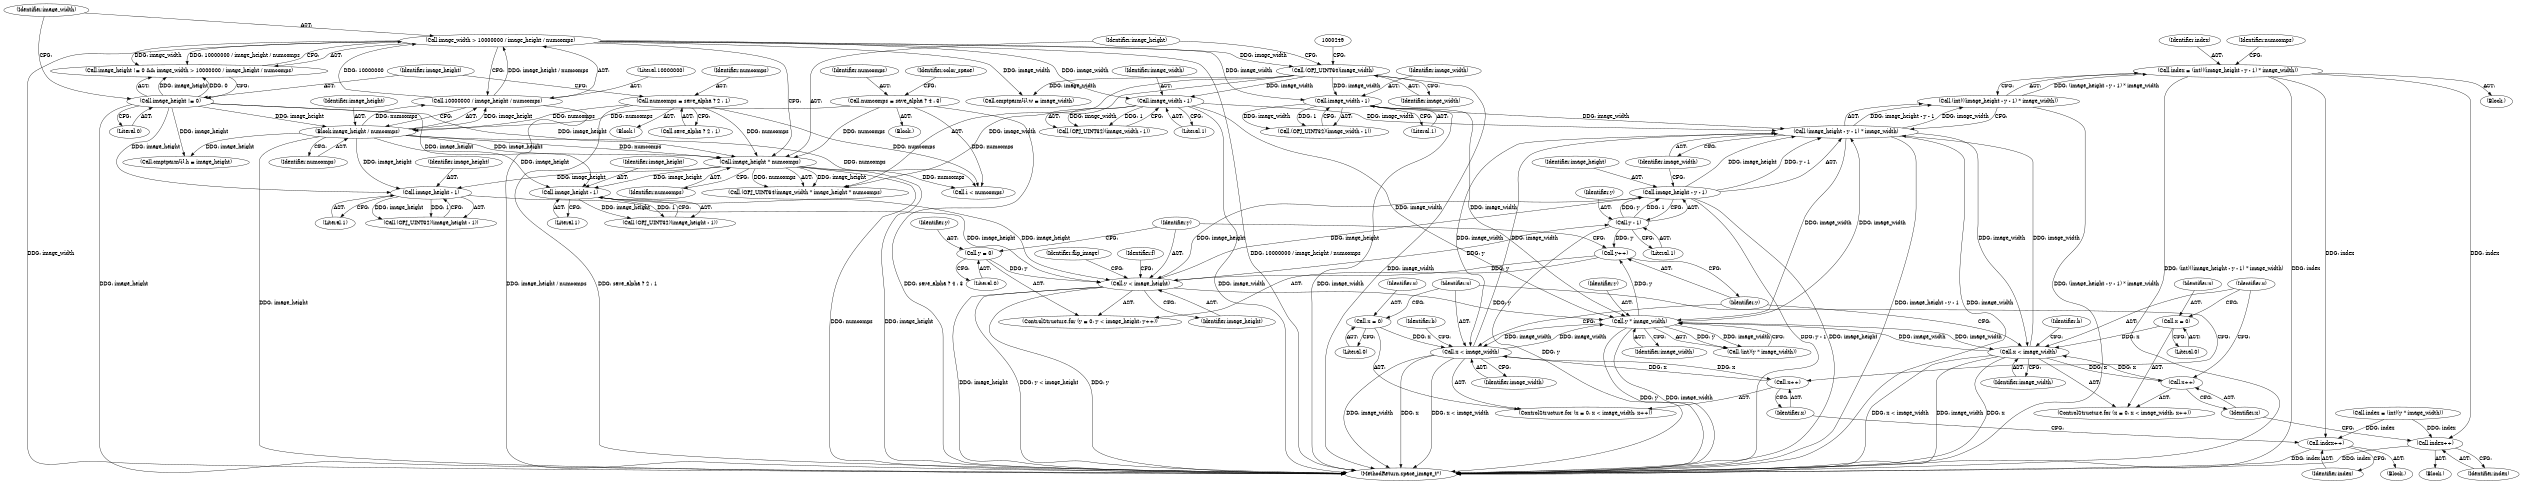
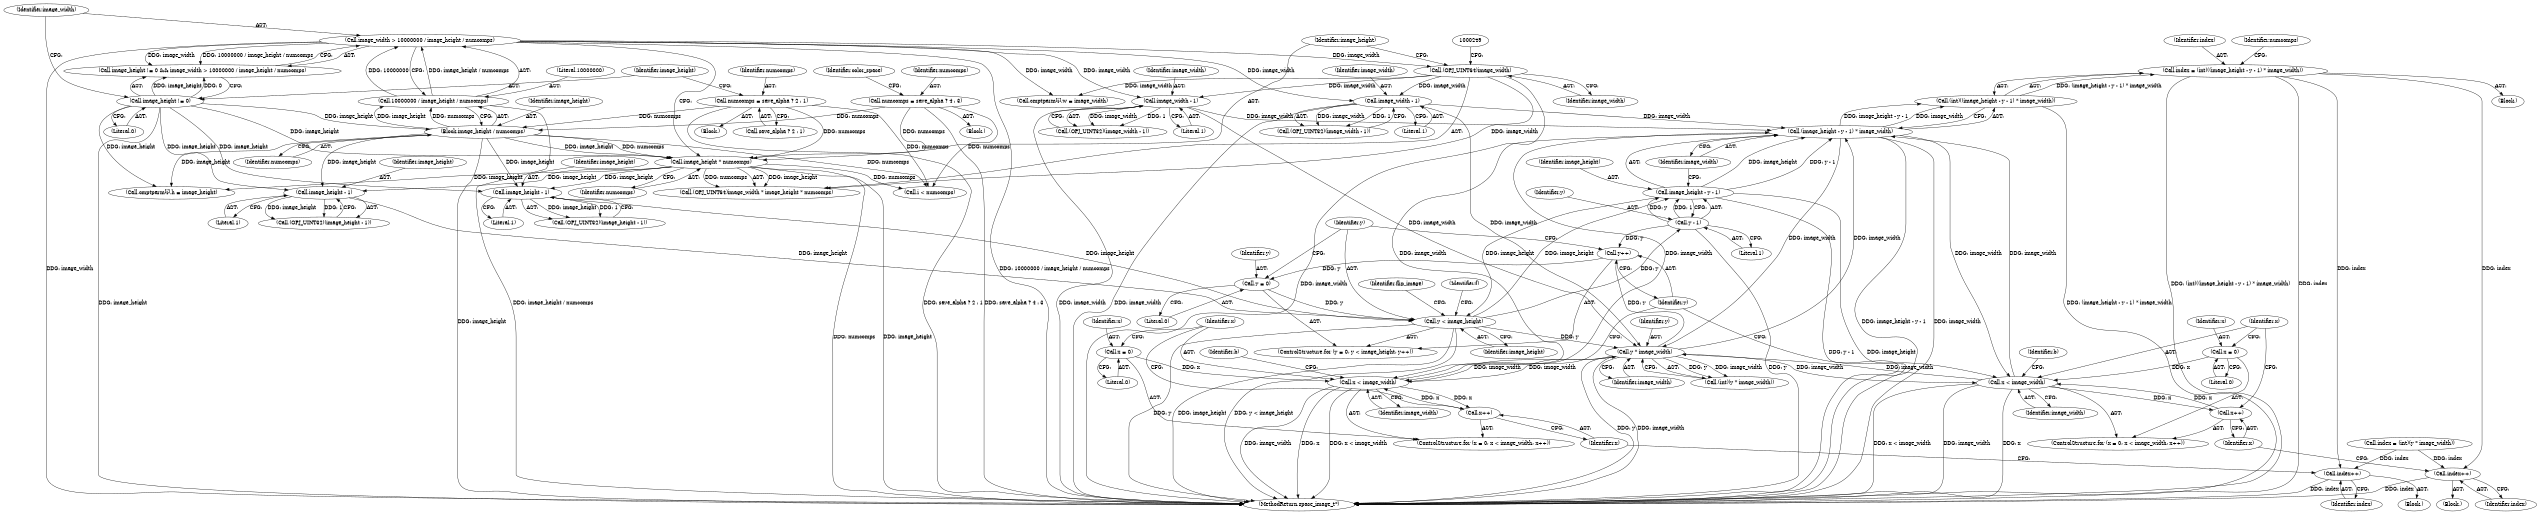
(2008, 86) -> (2004, 86)
none -> (451, 176)
(1387, 275) -> (1438, 261)
